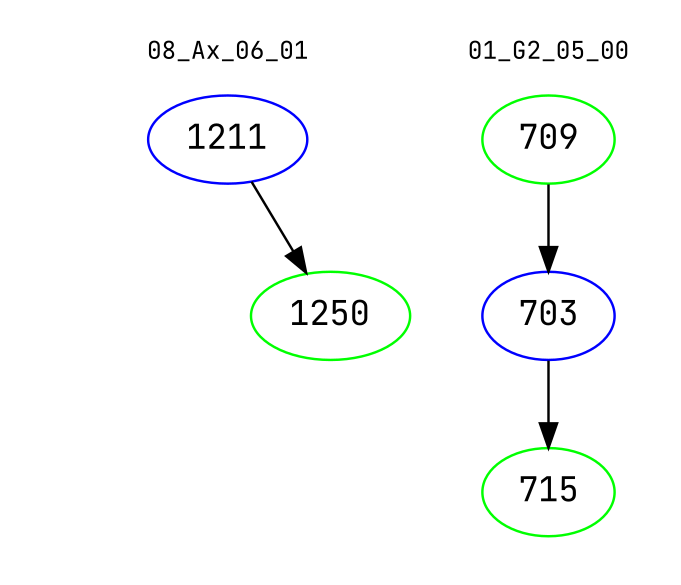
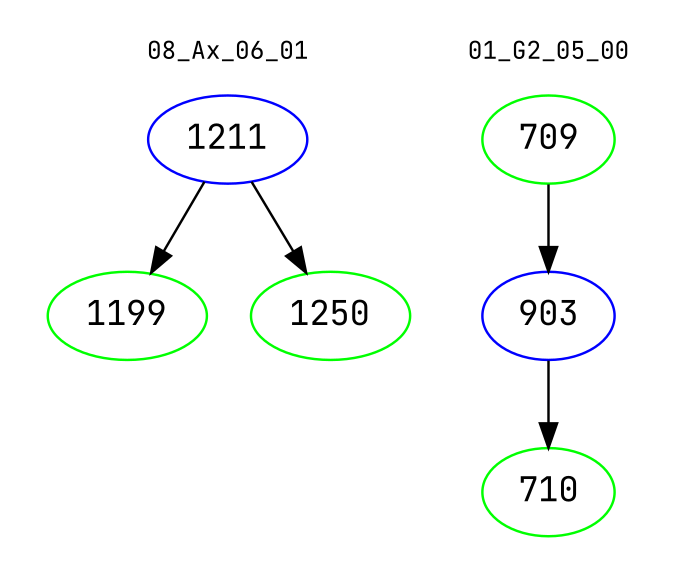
none -> (127, 316)
(548, 316) -> (548, 316)
(548, 492) -> (548, 492)
